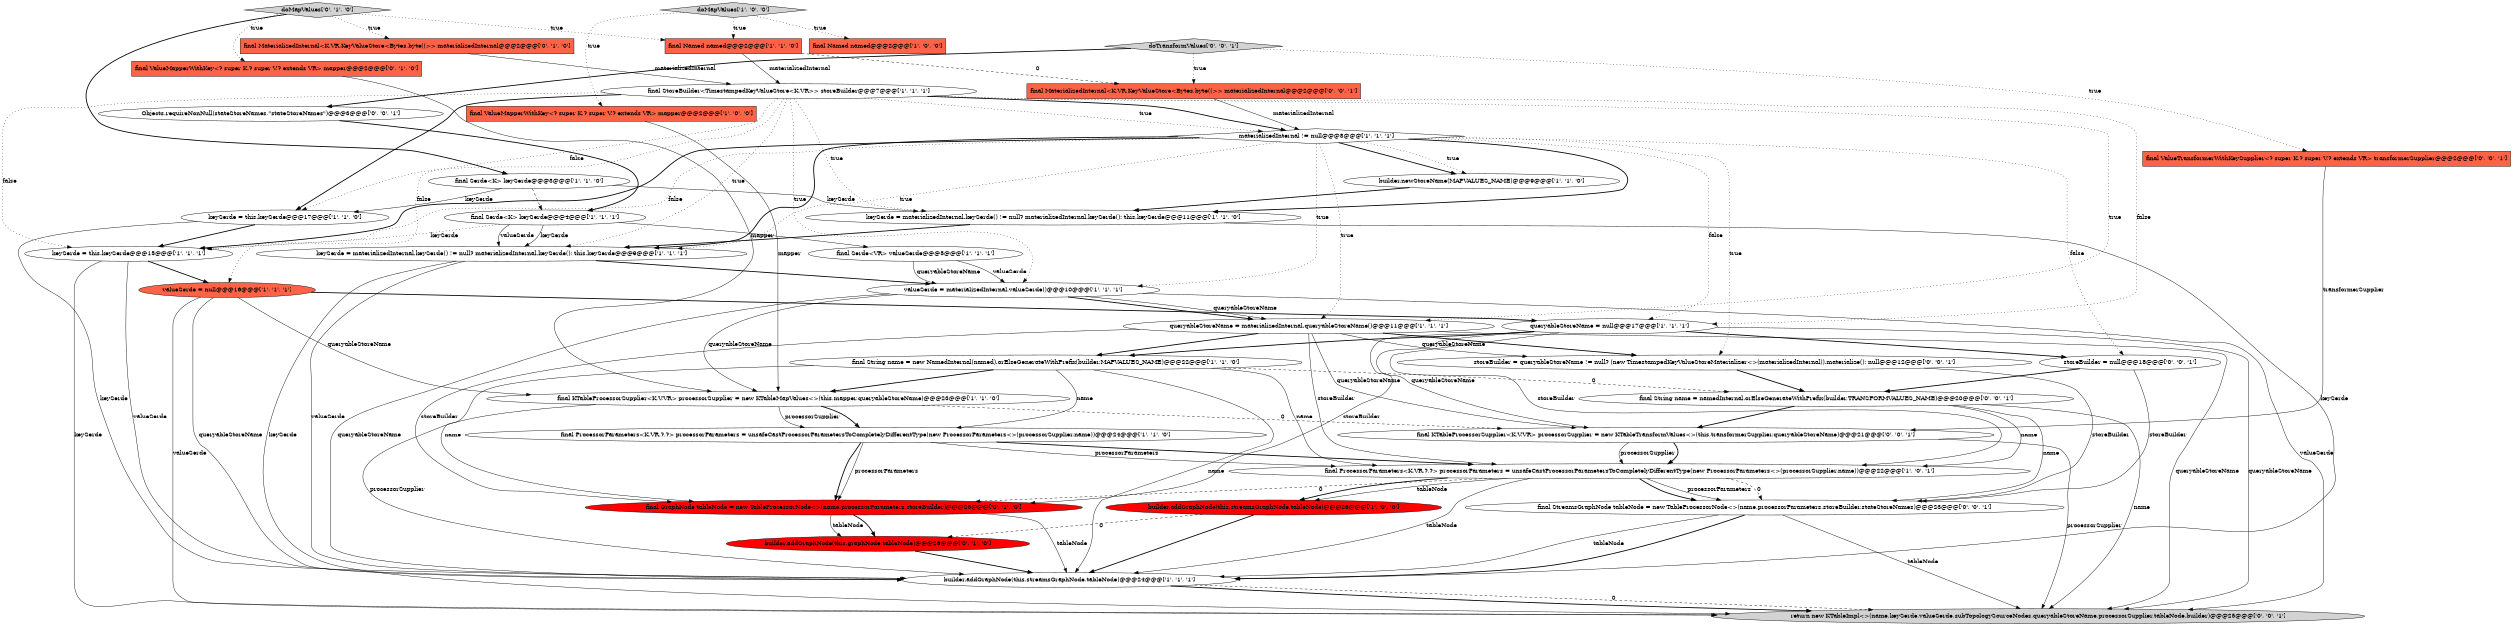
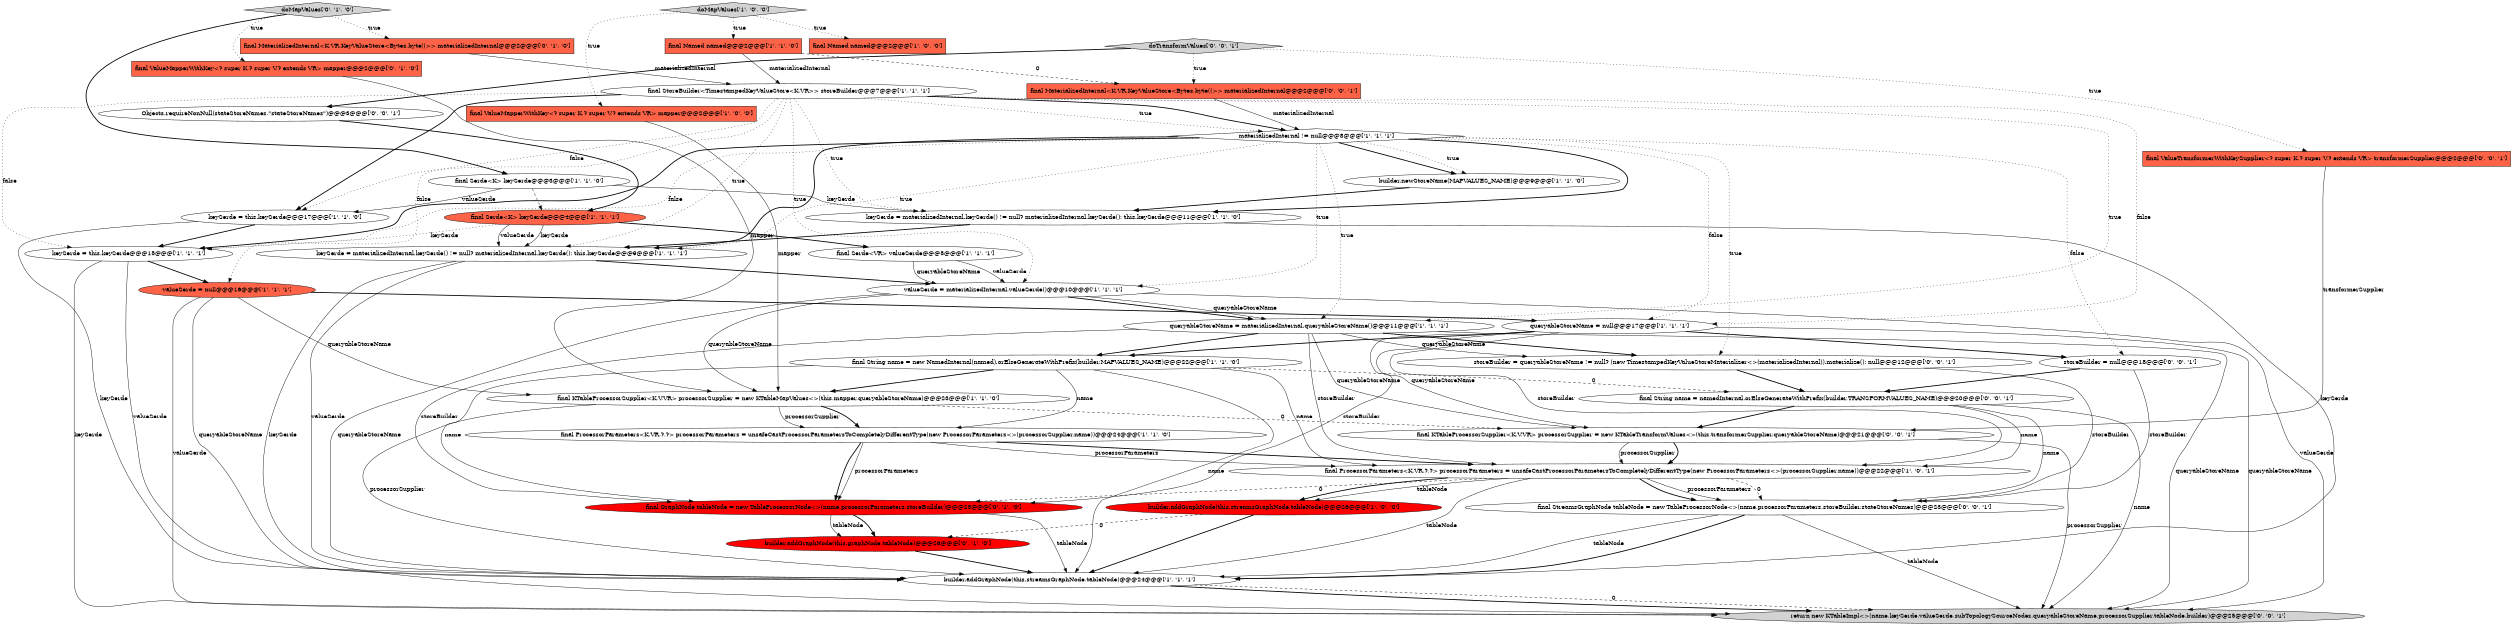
(508, 27) -> none
(479, 199) -> (479, 199)
(545, 218) -> (545, 218)
(741, 232) -> (741, 232)
